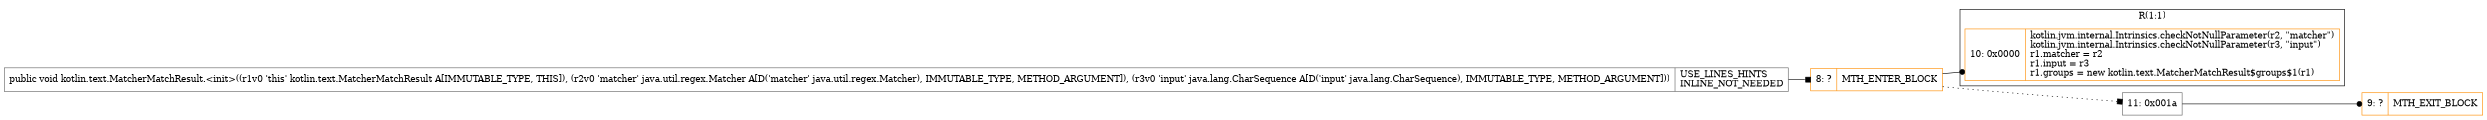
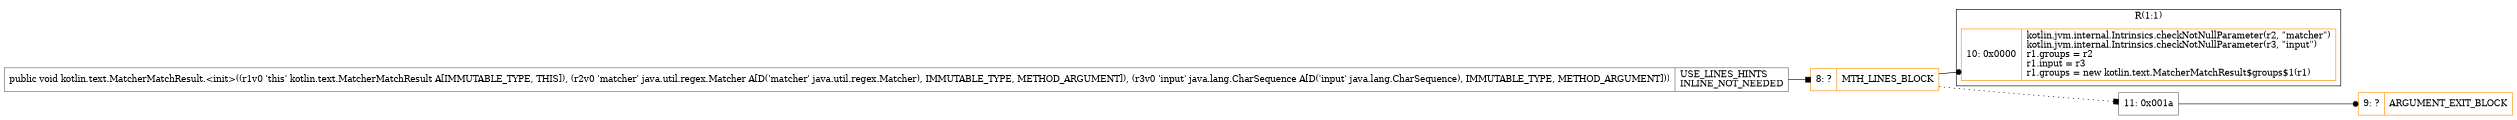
(2067, 54) -> (2060, 54)
(1890, 79) -> (1888, 79)
(2435, 104) -> (2448, 104)
